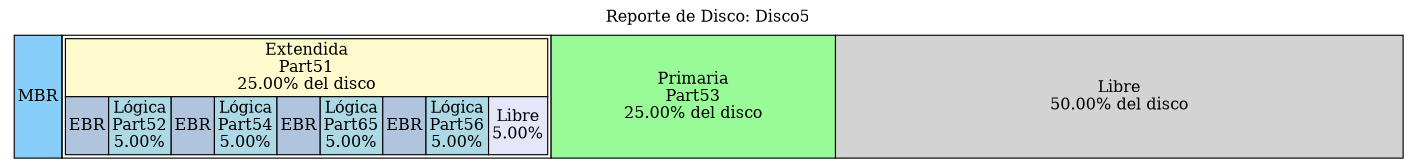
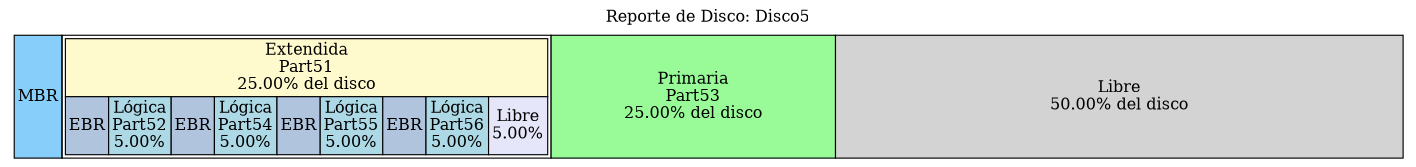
(351, 125) -> (351, 125)
